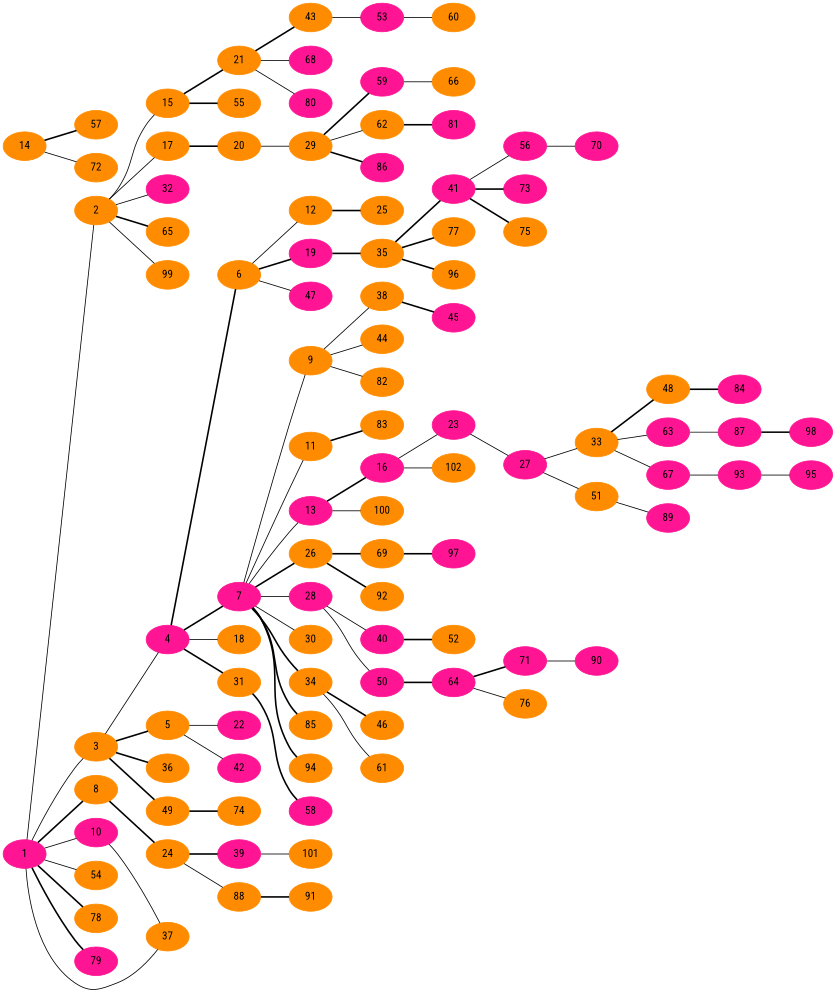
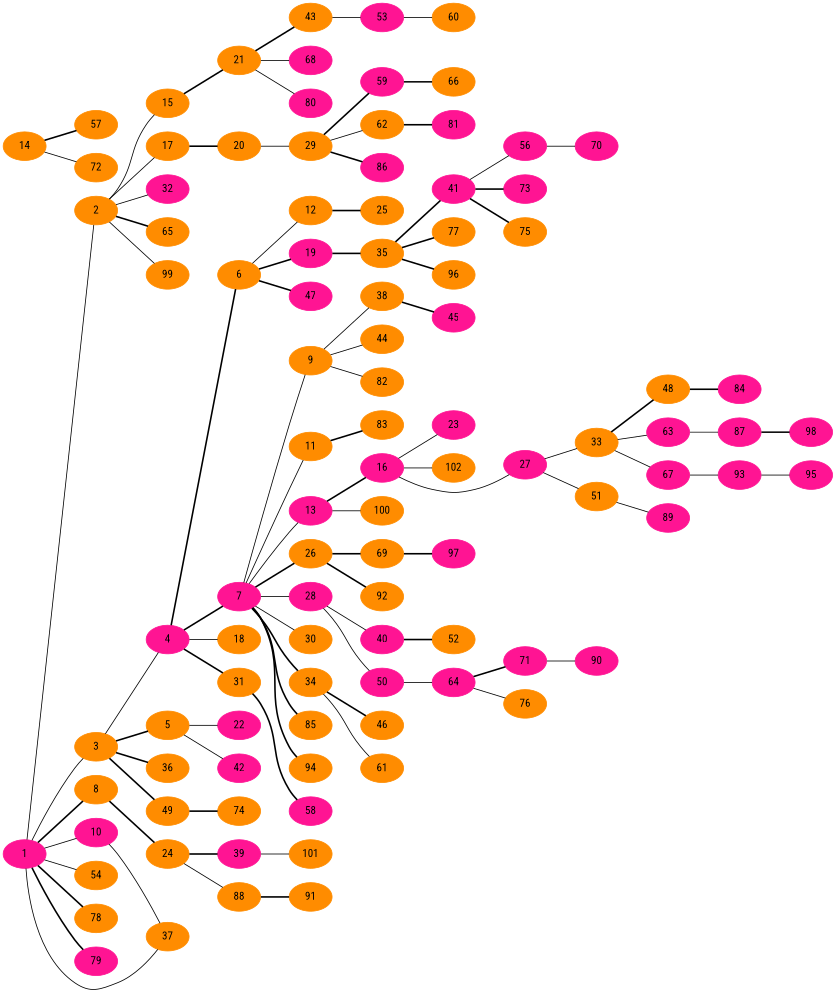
(418, 82) -> (418, 82)
(239, 103) -> none
(275, 286) -> (275, 286)
(489, 445) -> (455, 492)
(418, 682) -> (418, 682)
